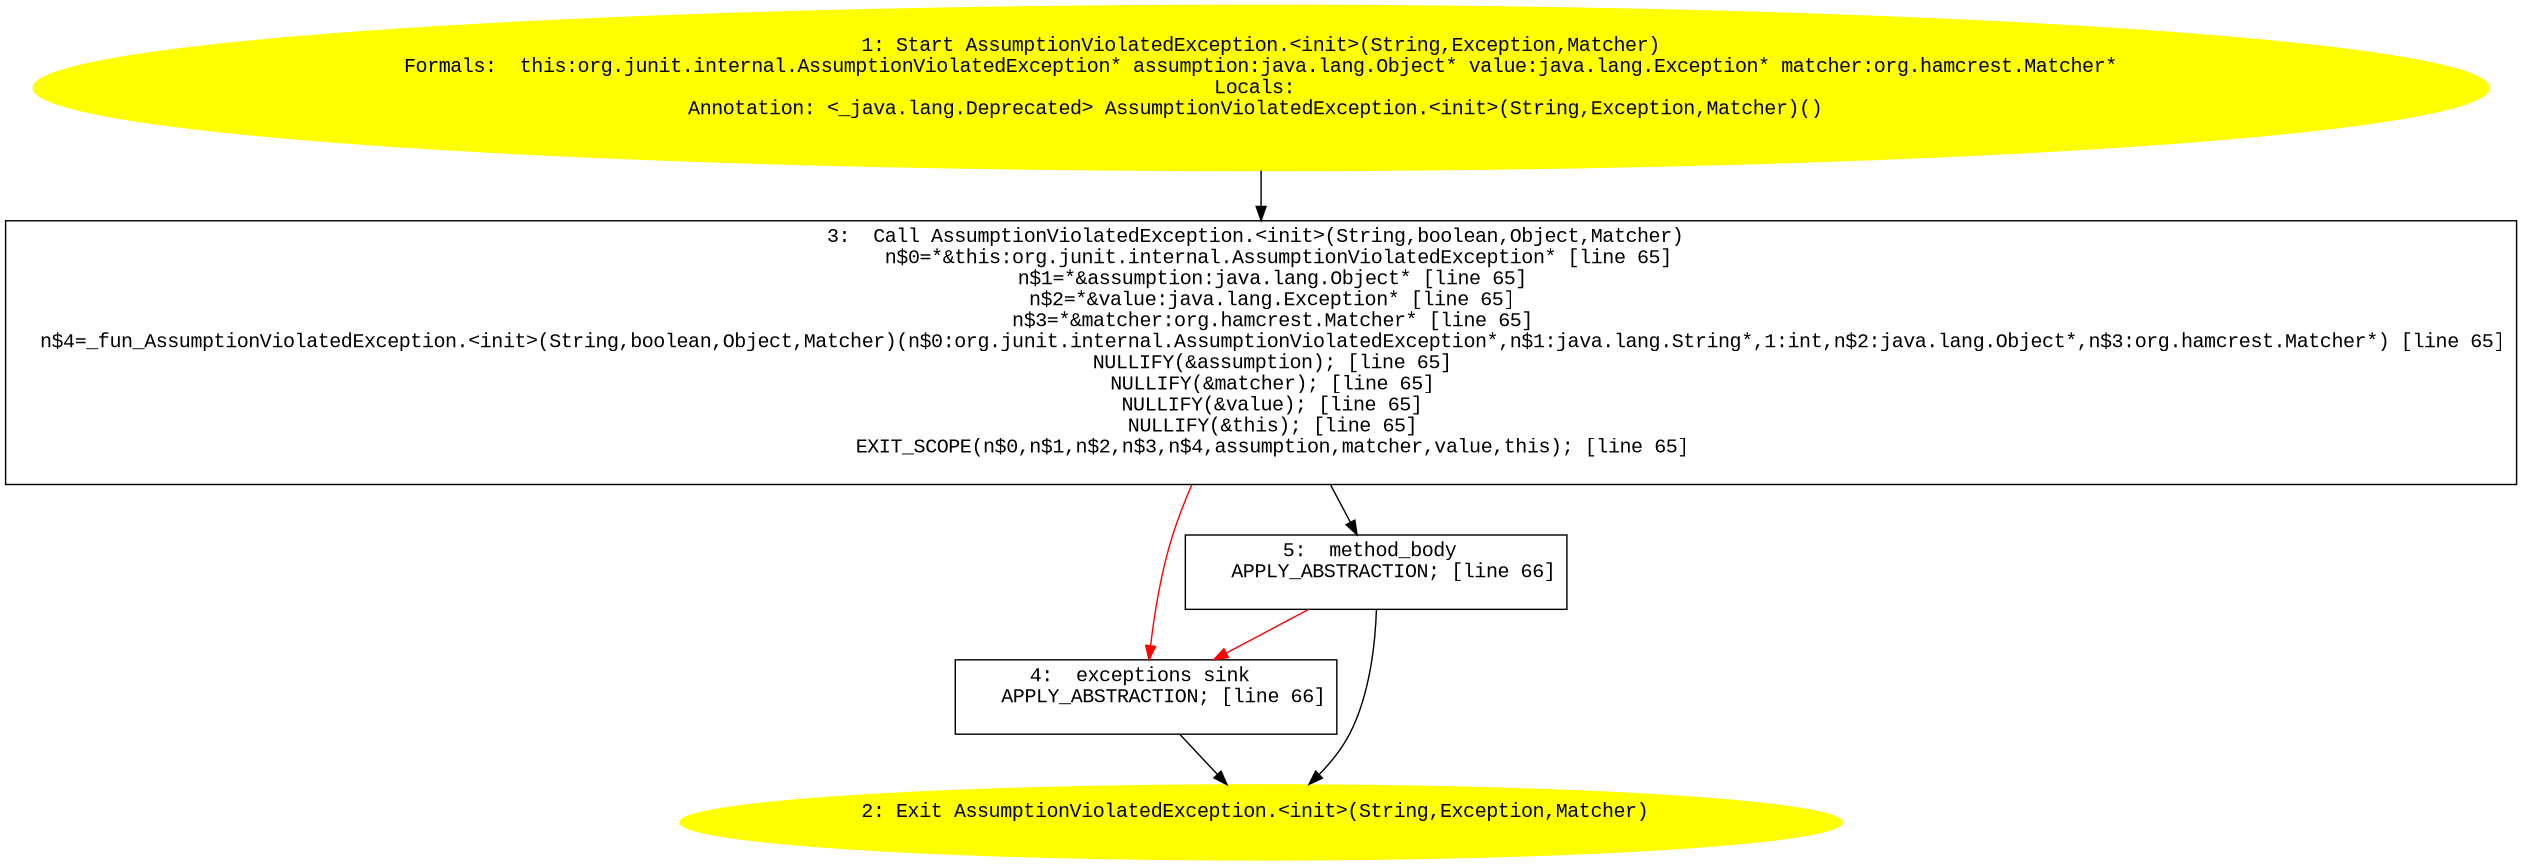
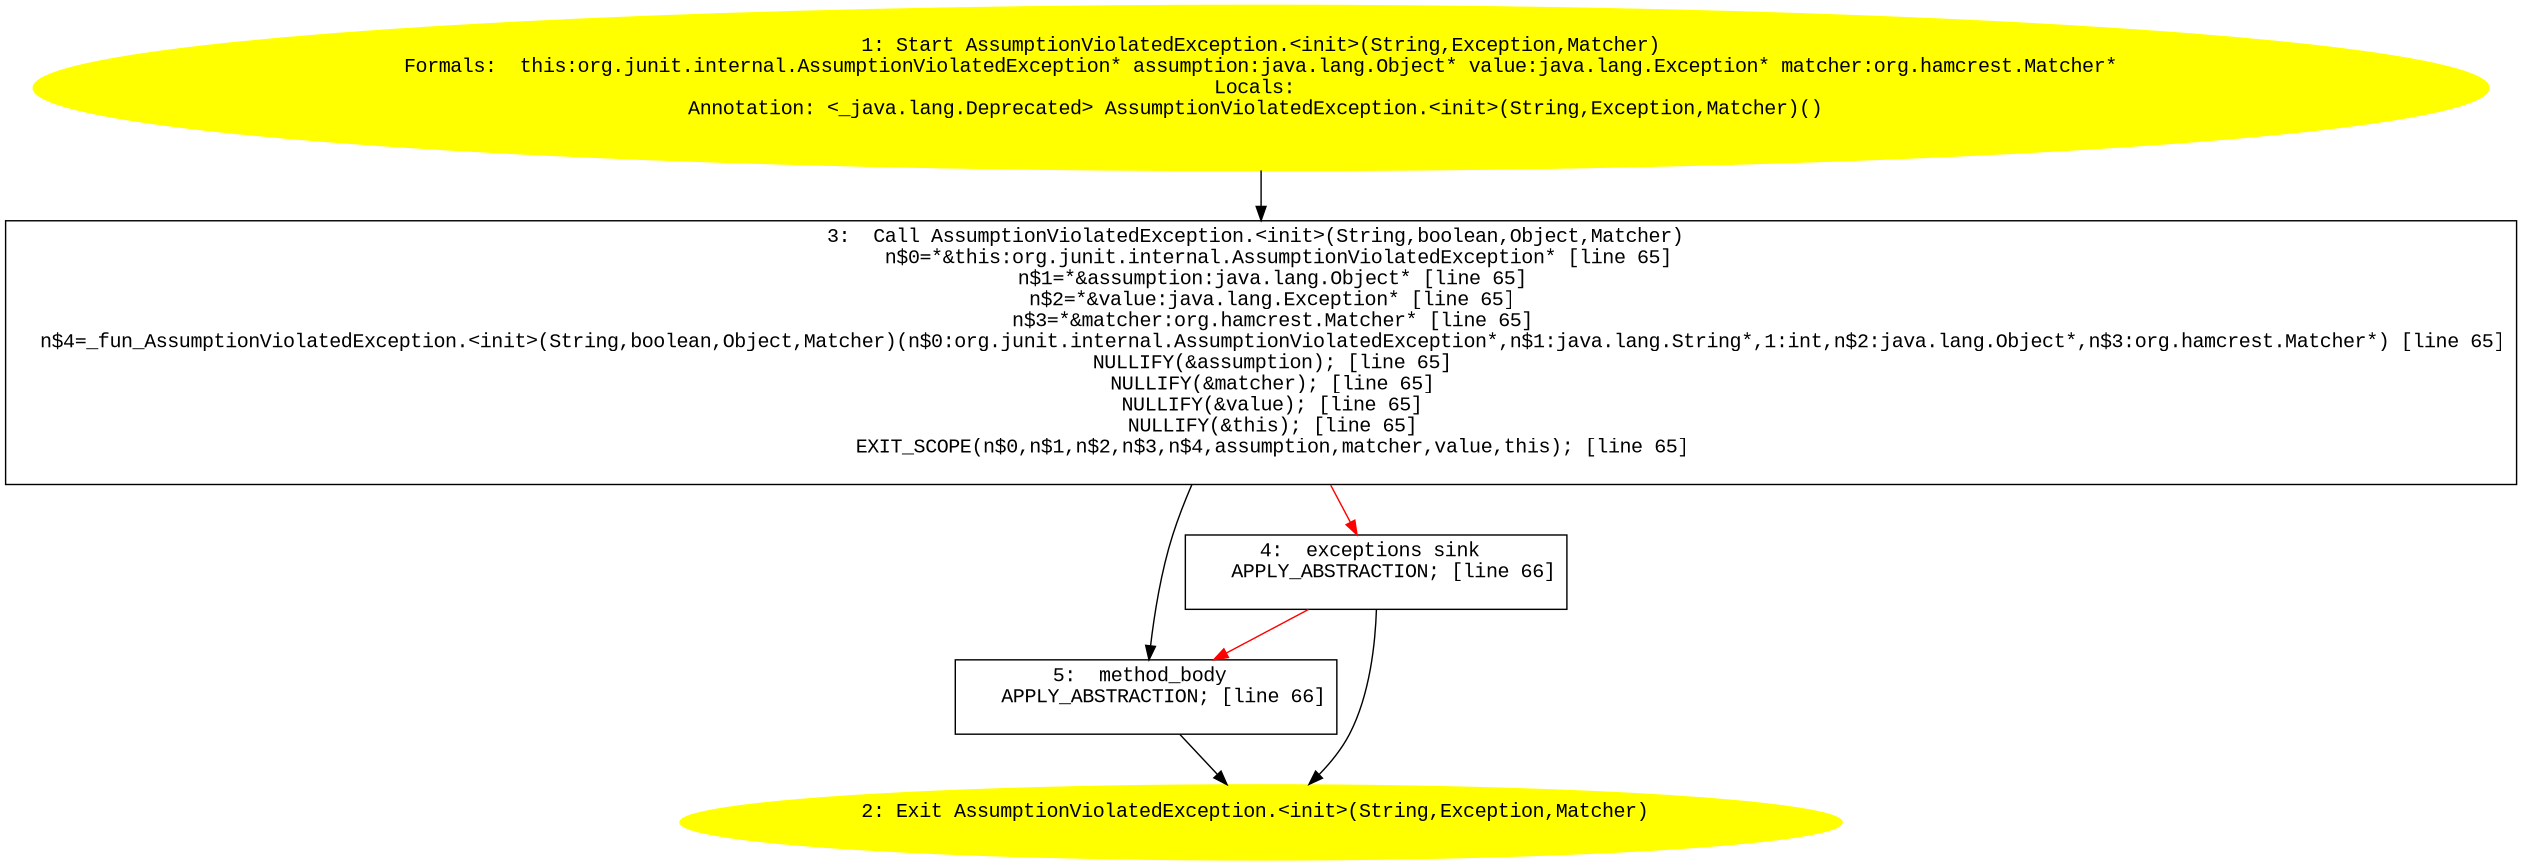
(1267, 631) -> (1267, 631)
